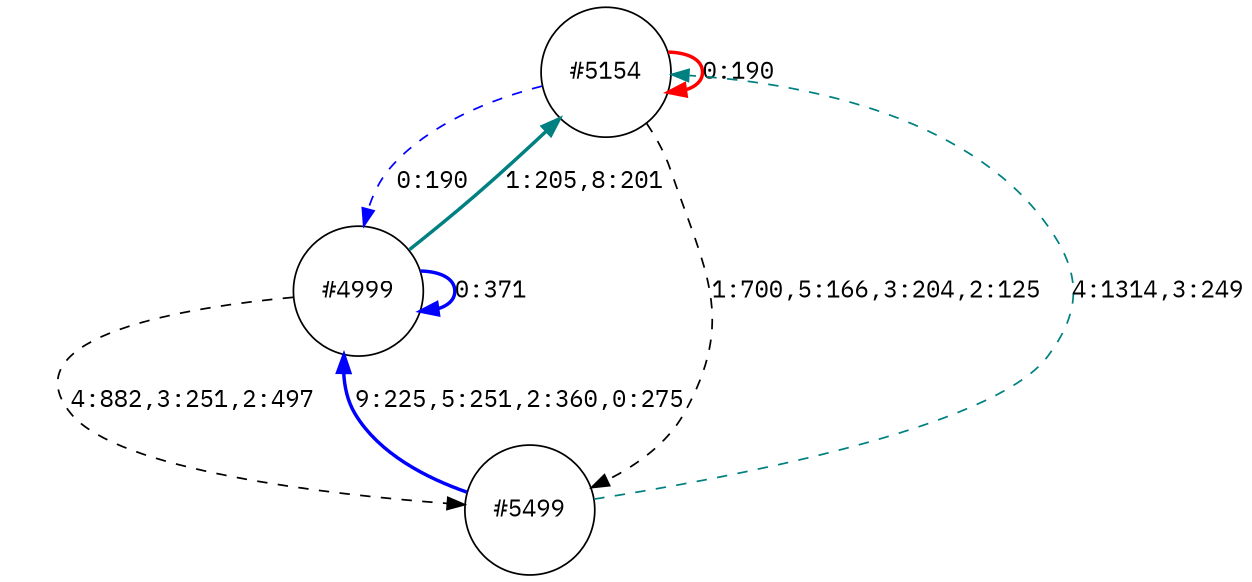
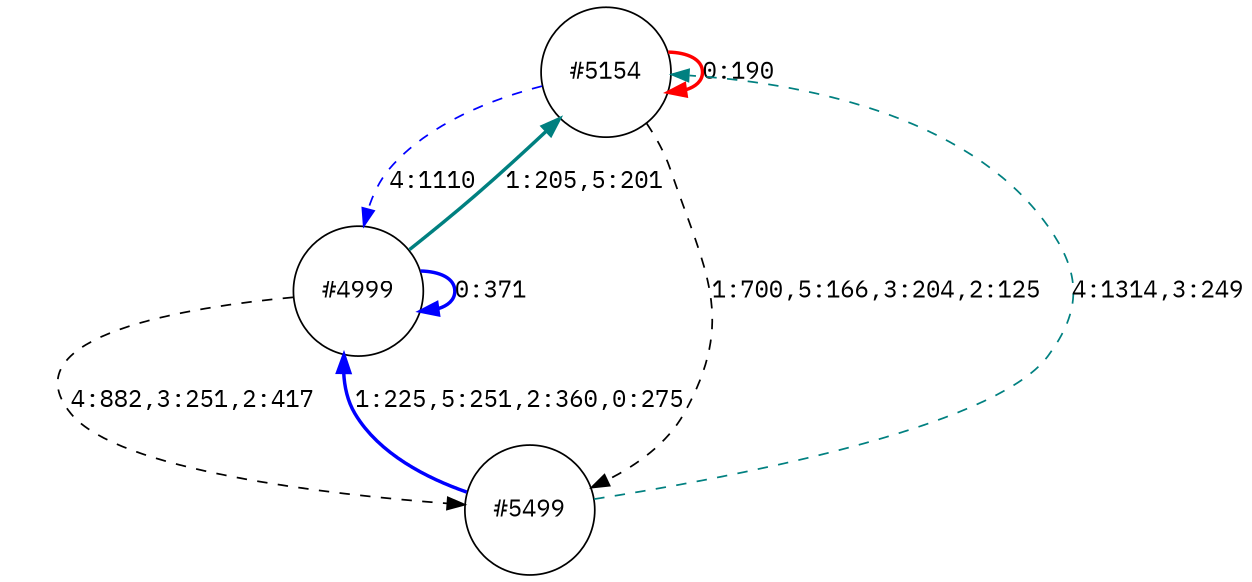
(433, 182) -> (433, 182)
(584, 182) -> (584, 182)
(193, 401) -> (193, 401)
(519, 401) -> (519, 401)
